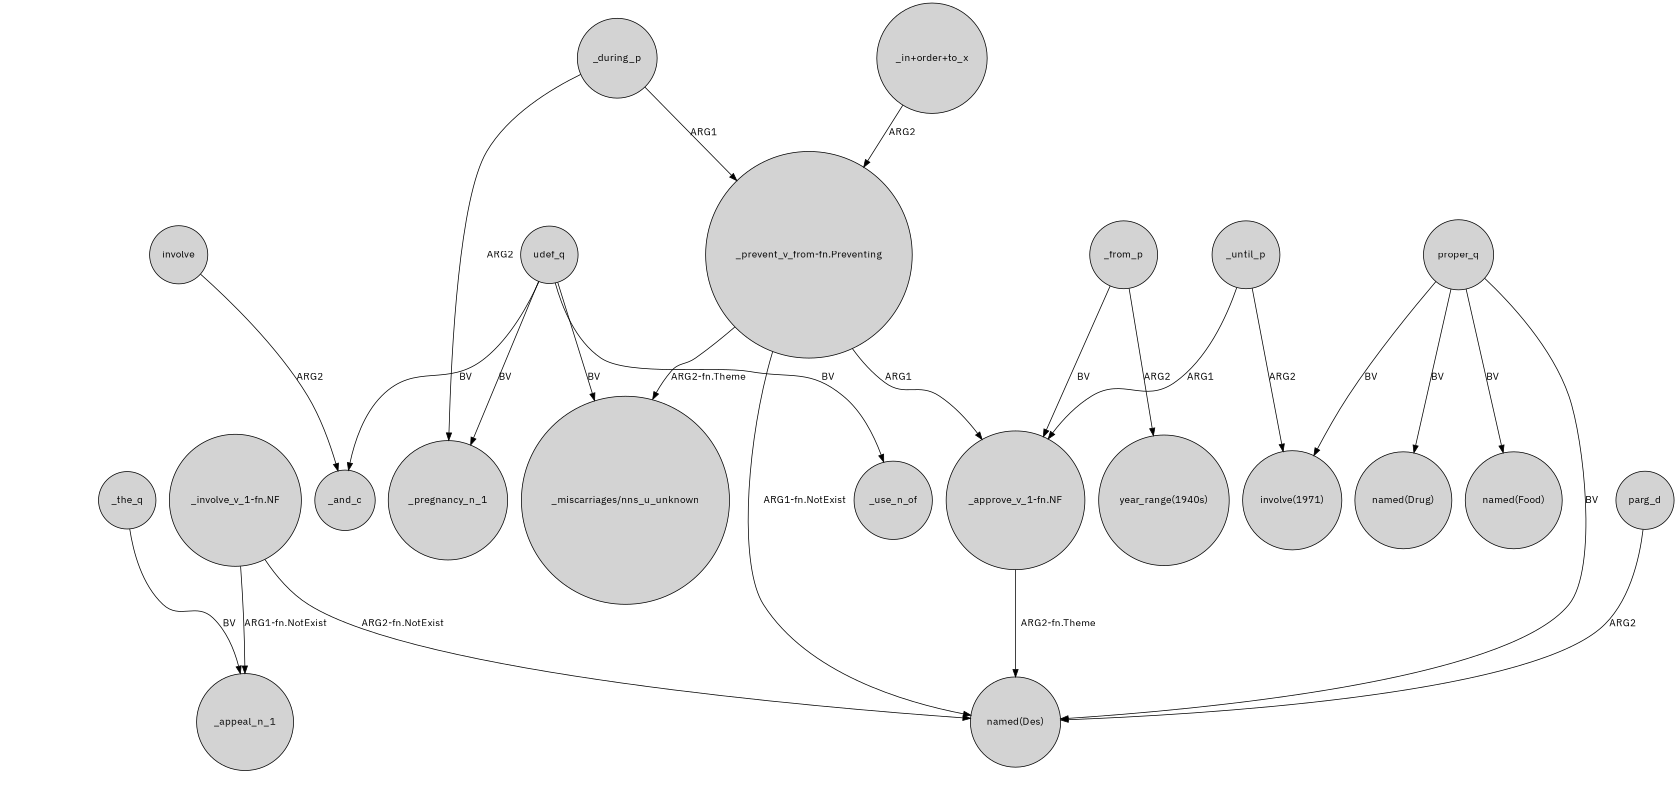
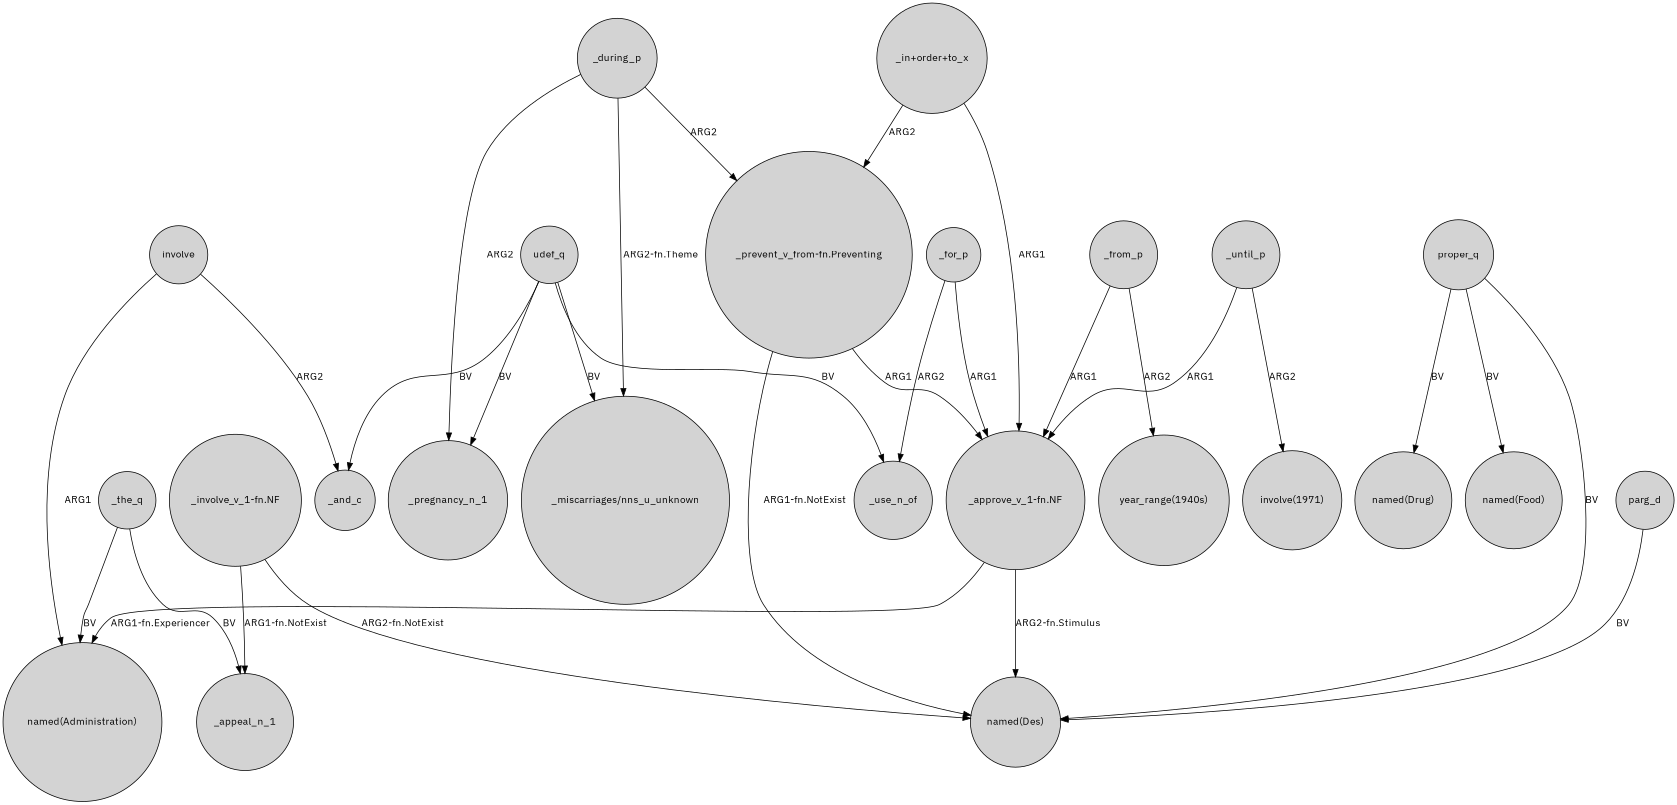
(704, 133) -> (704, 133)
none -> (954, 255)
none -> (1010, 260)
(694, 359) -> (621, 243)
(1372, 362) -> none
(1084, 377) -> (1084, 377)
(1058, 624) -> (1058, 624)
(1623, 624) -> (1623, 624)
none -> (82, 722)
